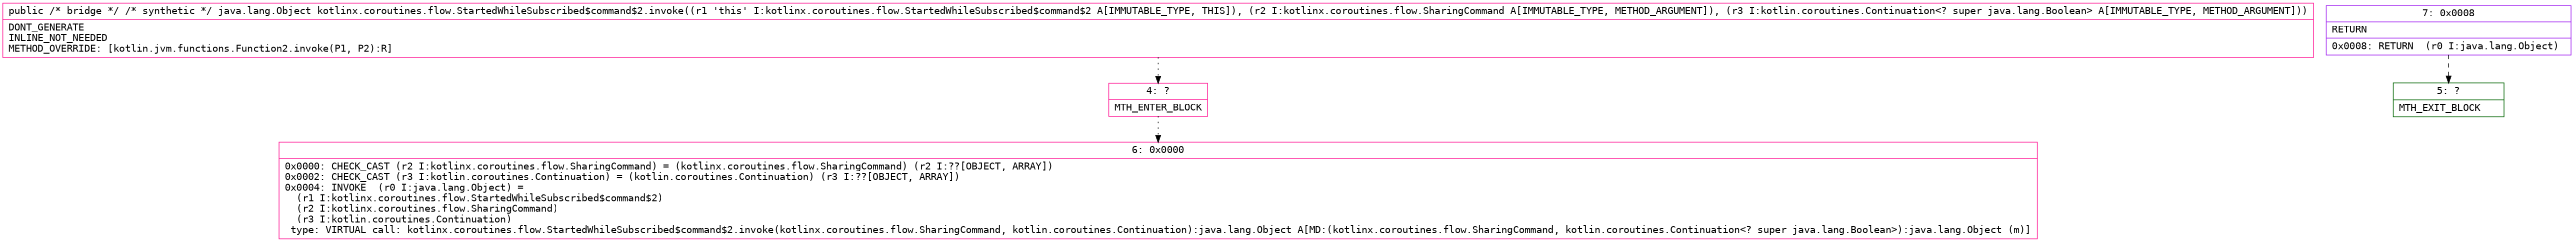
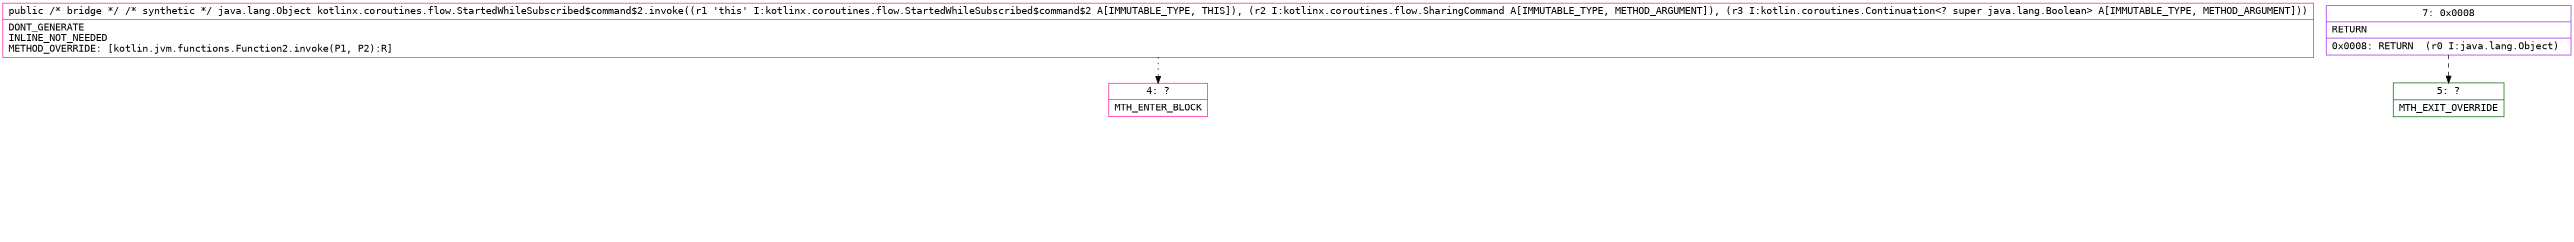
(2440, 108) -> (2449, 108)
(1158, 190) -> none
